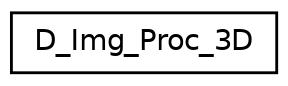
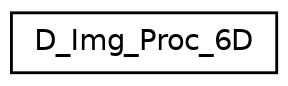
(144, 43) -> (144, 43)
